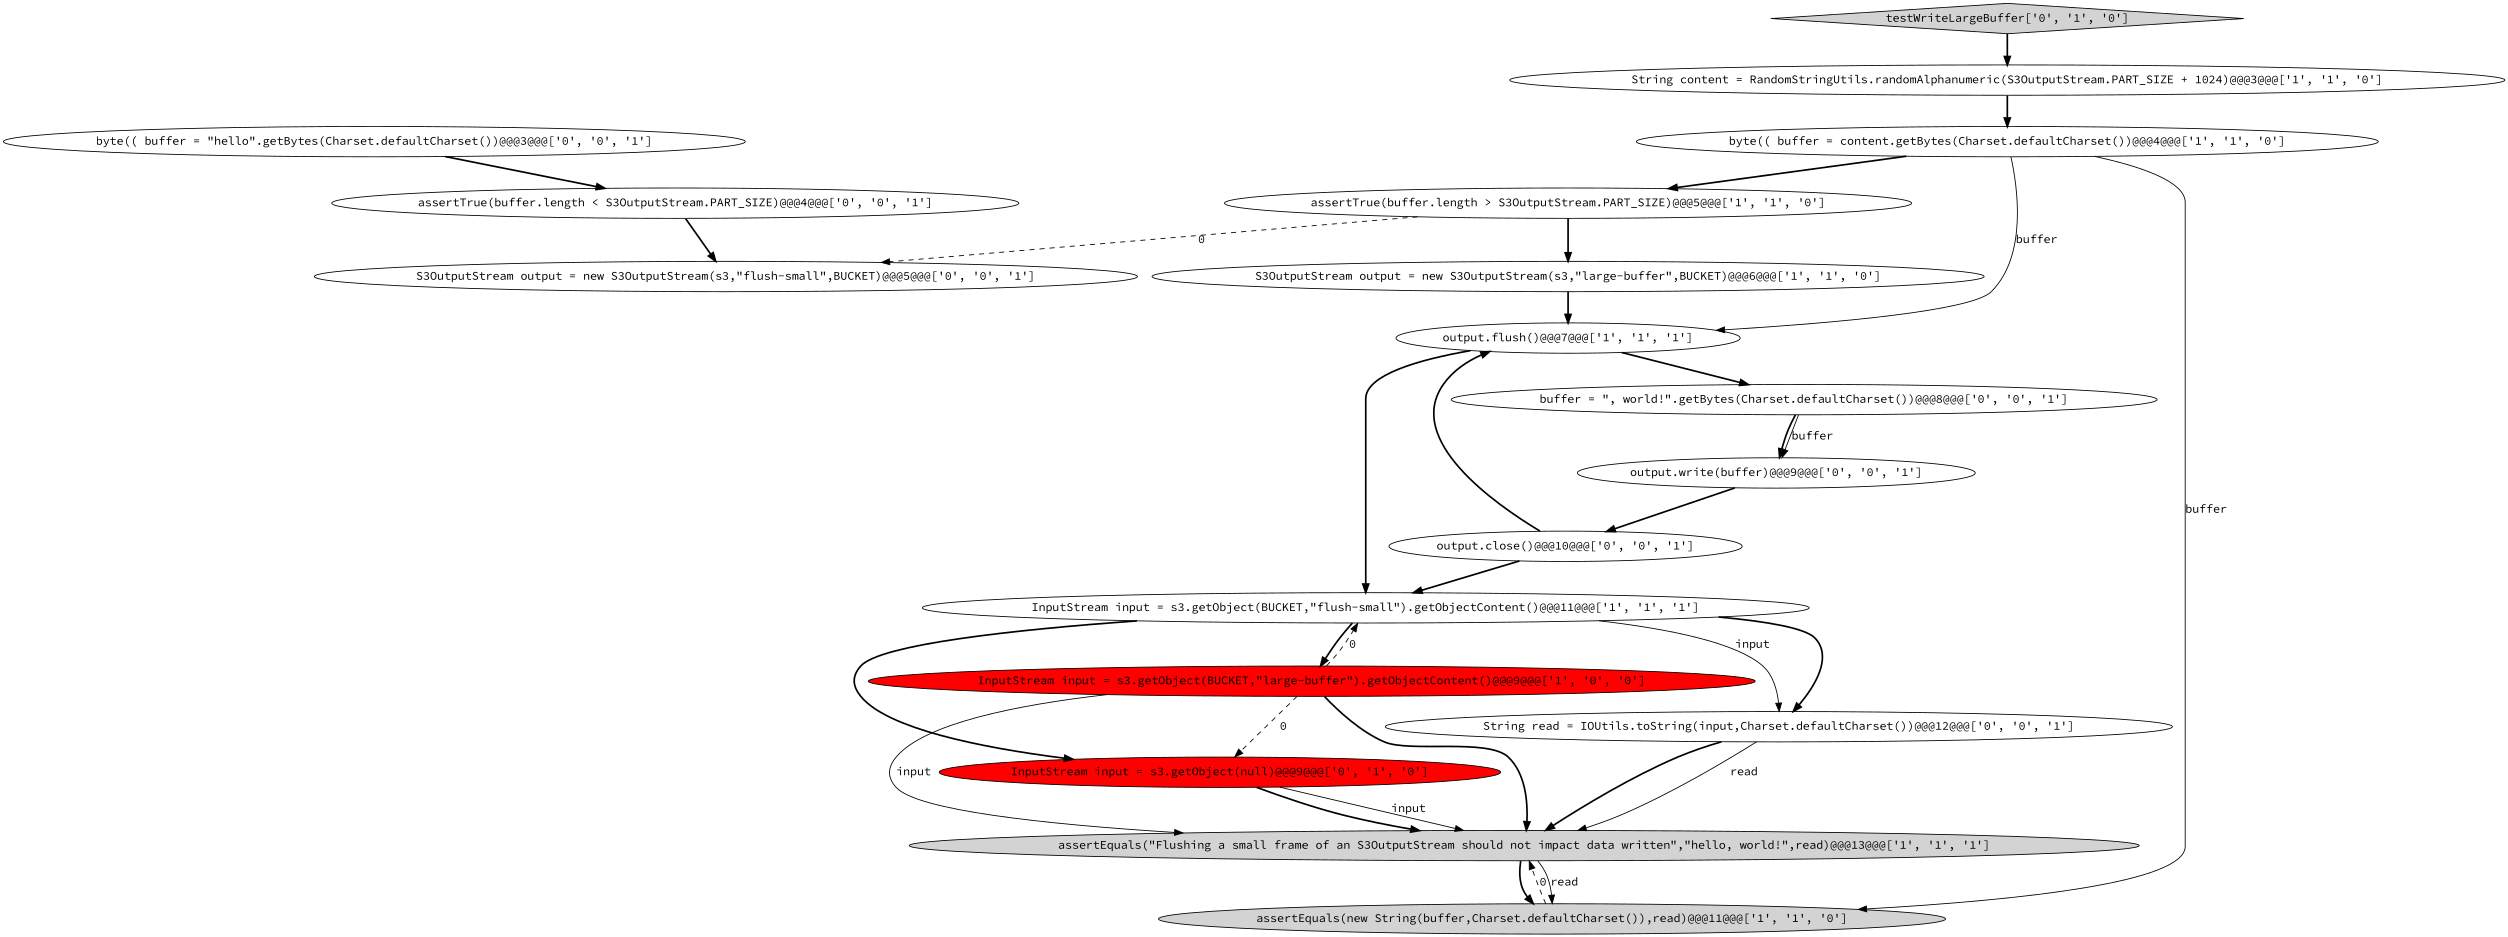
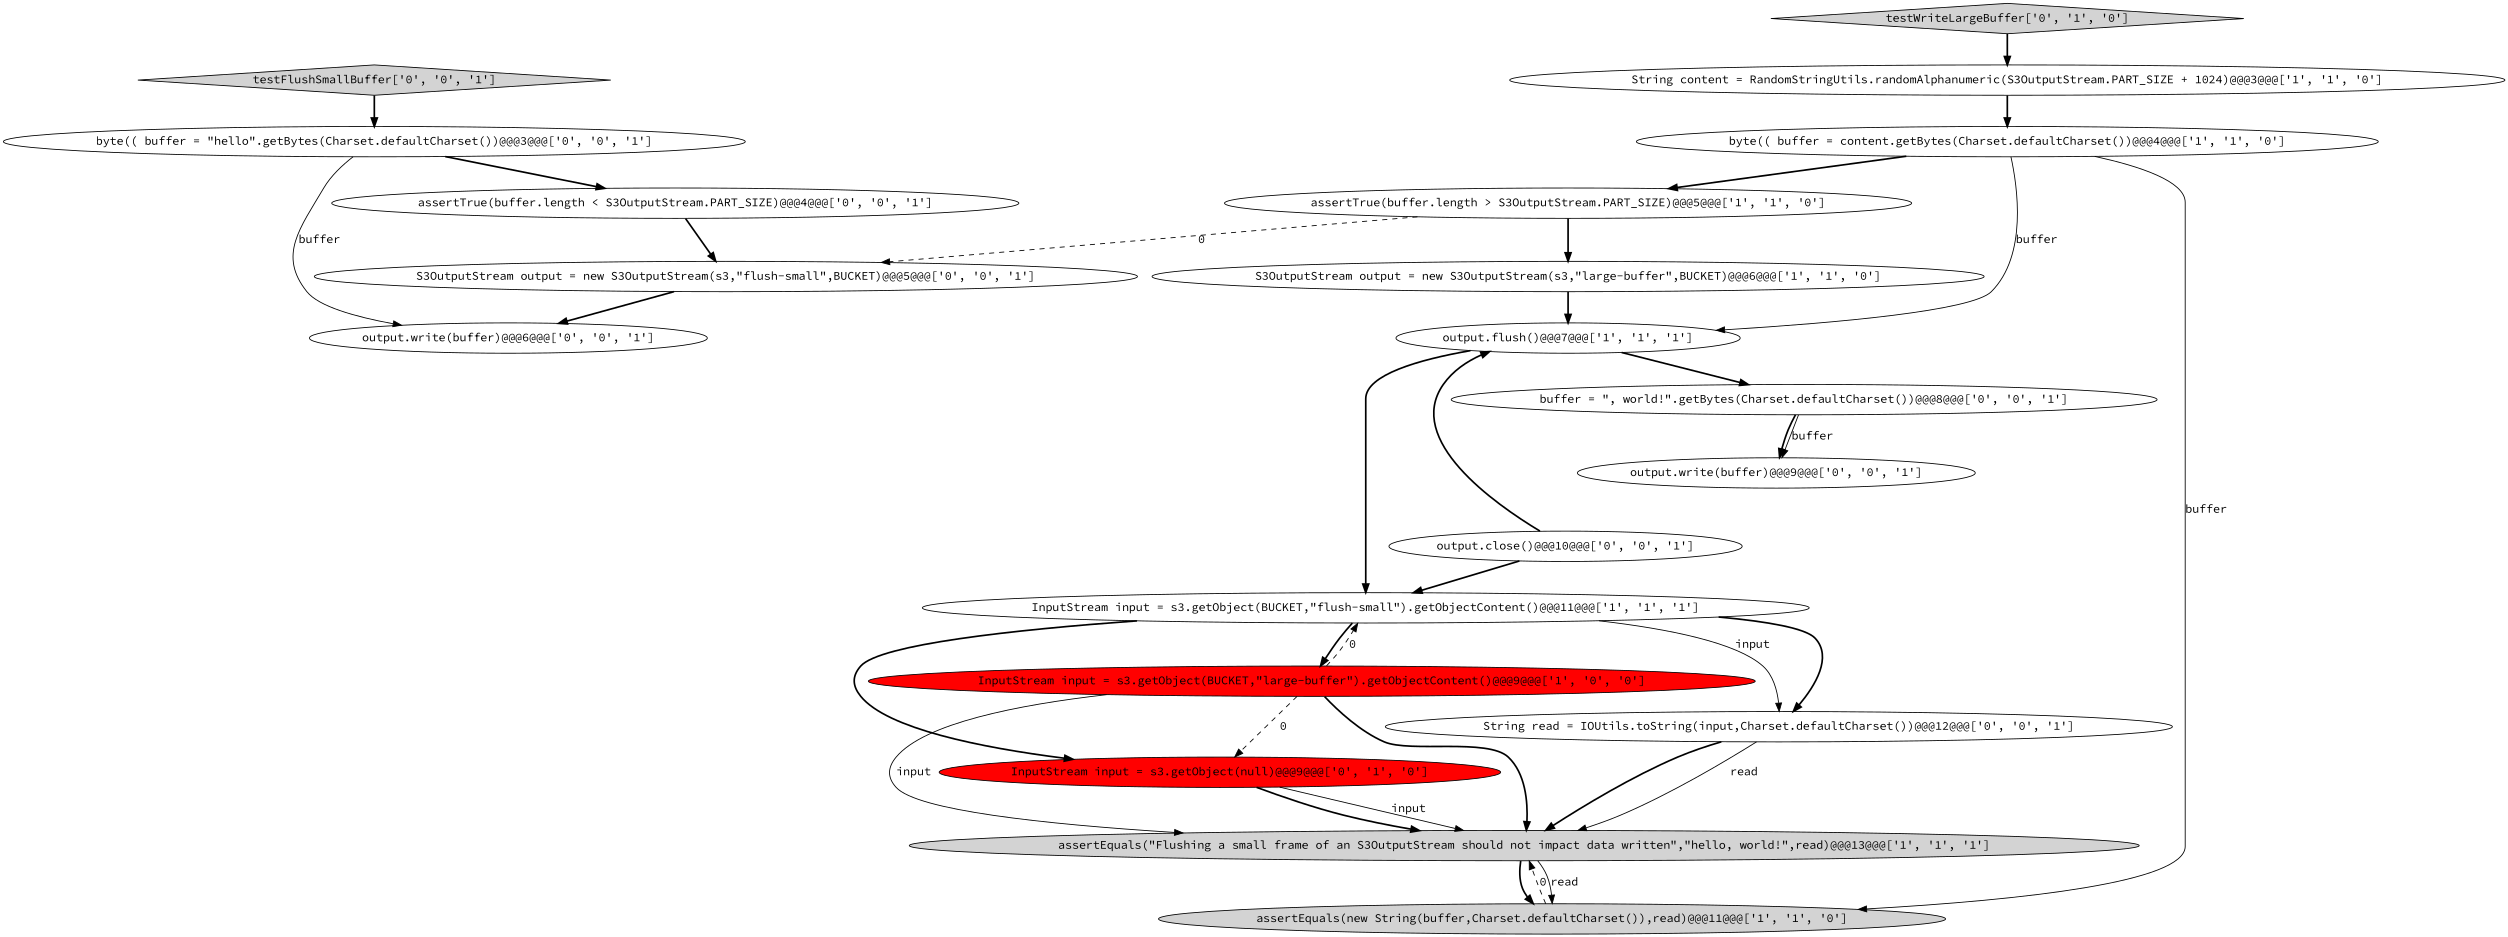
none -> (374, 80)
none -> (508, 338)
(1675, 508) -> none
